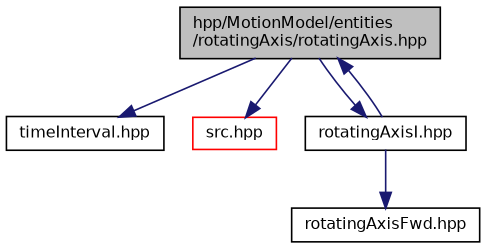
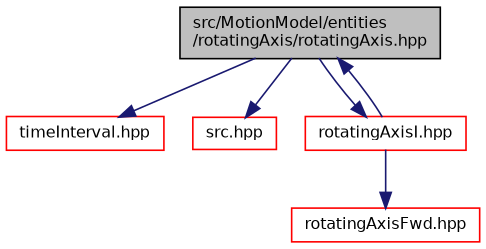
(310, 33) -> (310, 33)
(85, 133) -> (85, 133)
(386, 133) -> (386, 133)
(386, 225) -> (386, 225)
